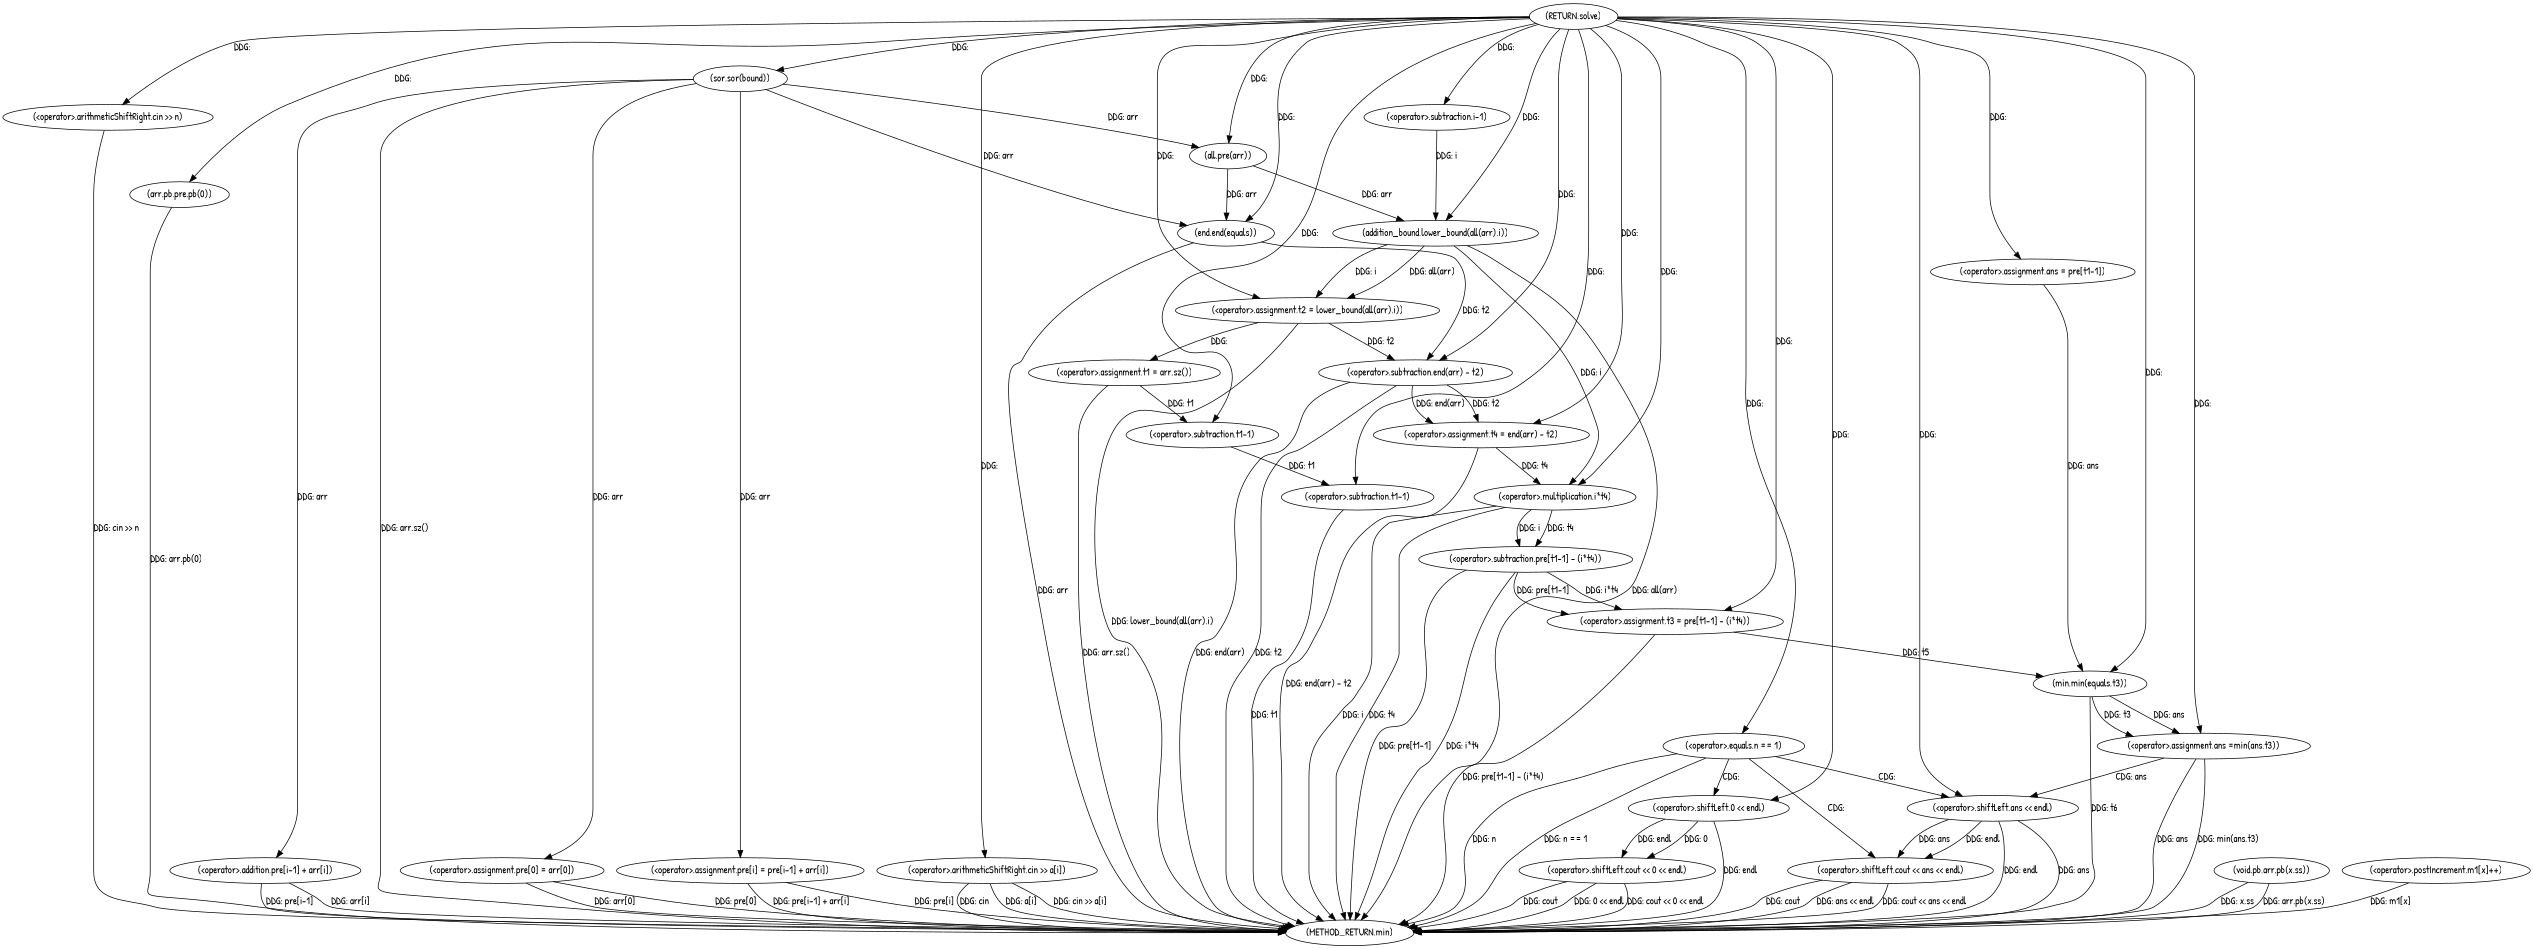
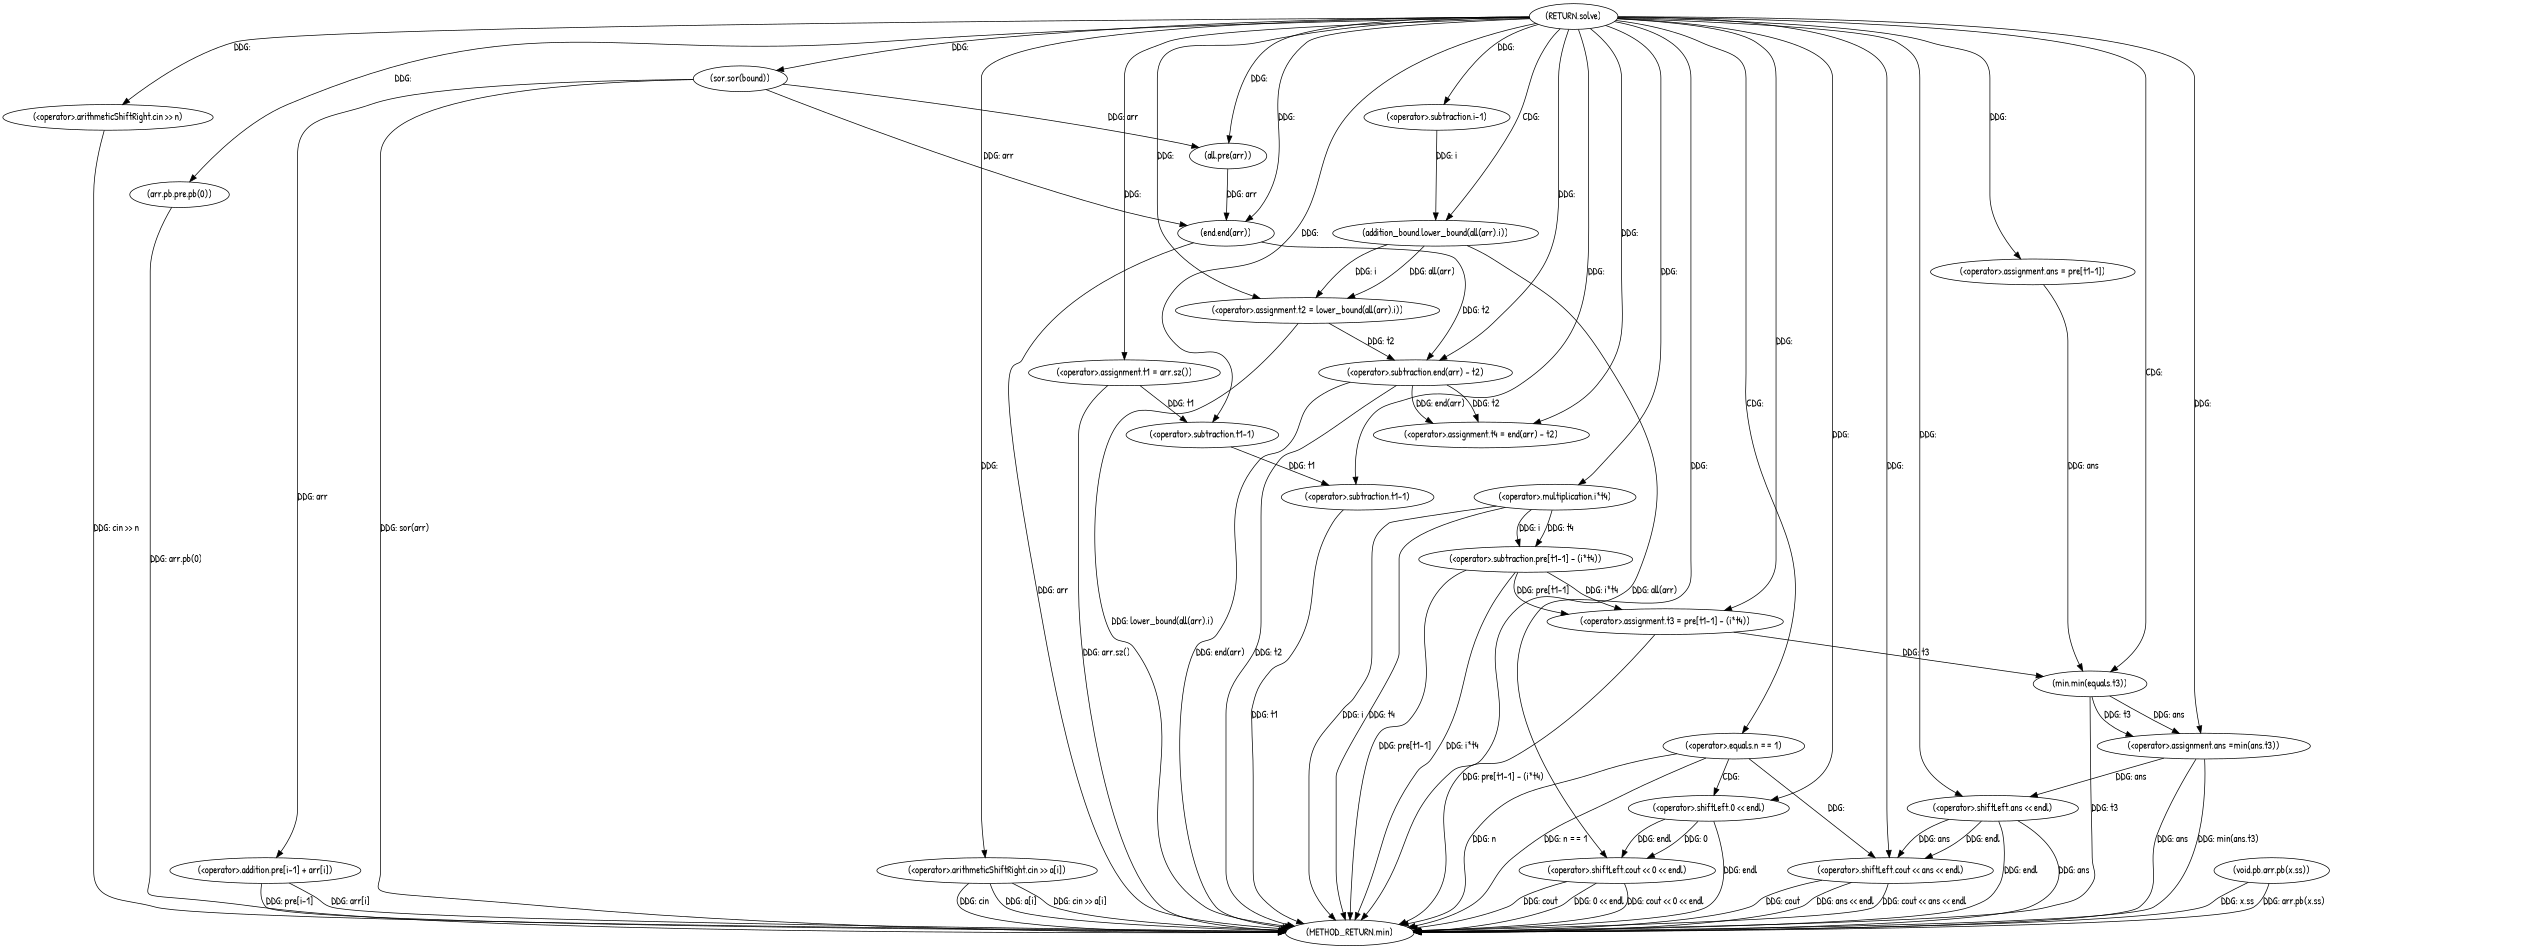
(1532, 117) -> (1532, 117)
(1325, 192) -> none
(1226, 233) -> (1226, 233)
none -> (1887, 320)
(1207, 338) -> (1181, 39)
(1555, 343) -> none
(2155, 373) -> (2155, 373)
(1756, 404) -> (1756, 404)
(1515, 464) -> none
none -> (1691, 494)
(405, 528) -> (405, 528)
(1307, 652) -> none
(1916, 653) -> (1916, 653)
(1859, 776) -> none
(2131, 777) -> (2131, 777)
(1838, 808) -> (1838, 808)
(2105, 808) -> (2105, 808)
(502, 871) -> none
(740, 871) -> none
(2436, 871) -> none
